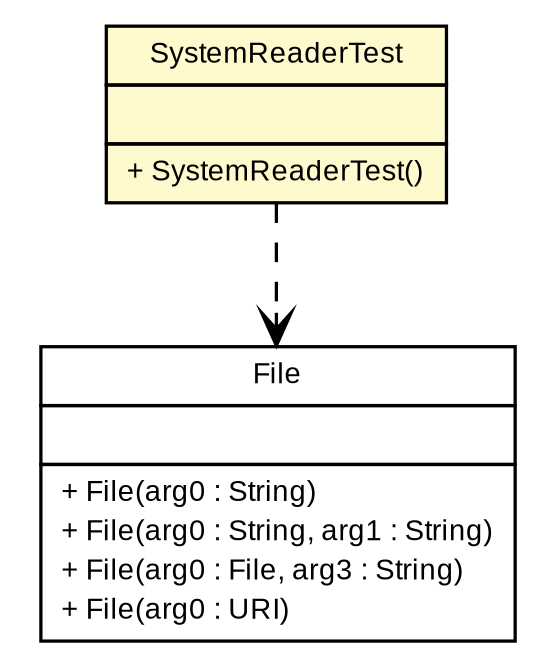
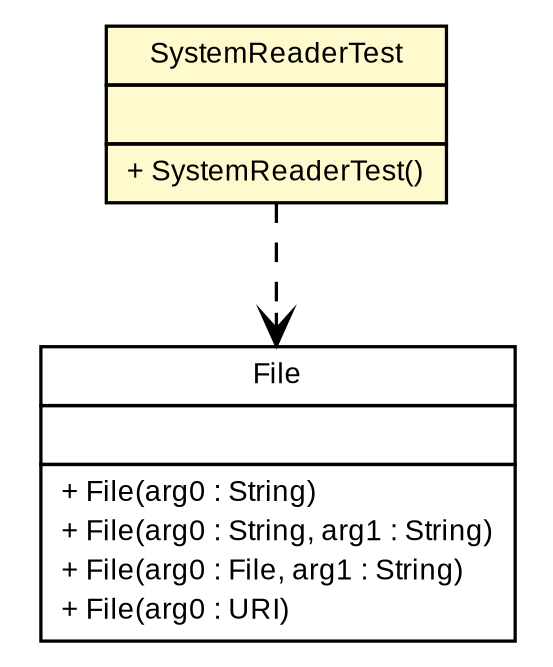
(263, 571) -> (263, 571)
